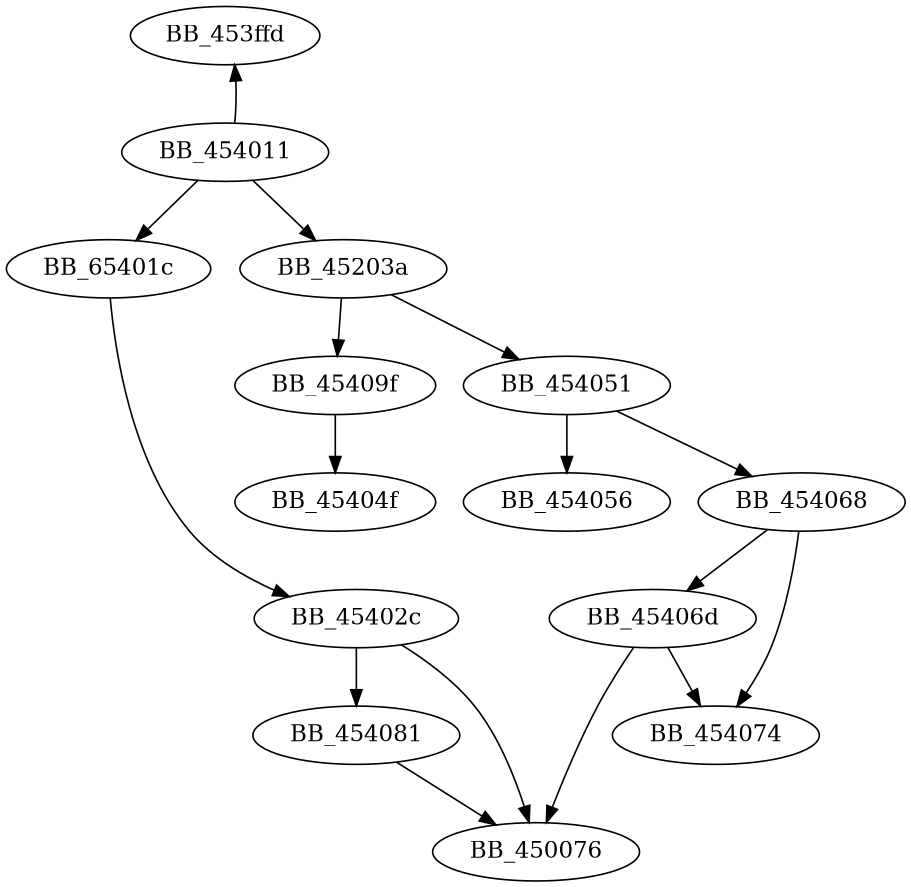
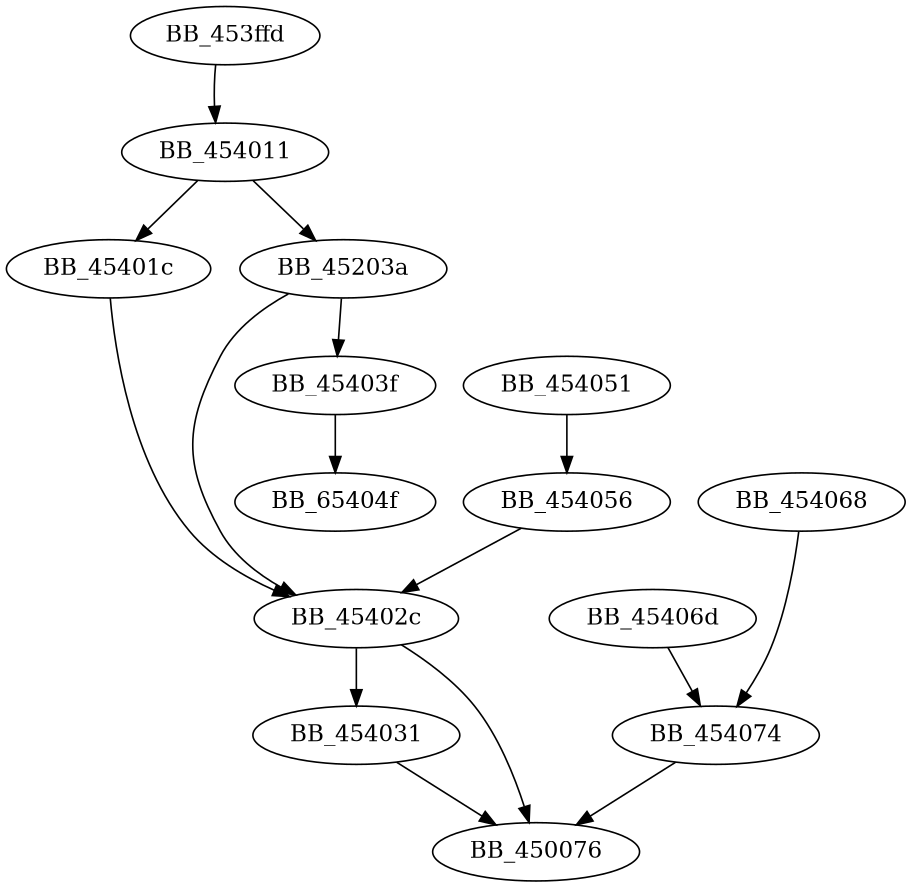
(236, 102) -> (214, 85)
(109, 269) -> (109, 269)
(448, 323) -> (193, 439)
(335, 385) -> (335, 385)
(677, 440) -> none
(335, 502) -> (335, 502)
(734, 555) -> none
none -> (469, 556)
(588, 725) -> (633, 789)
(356, 735) -> (356, 735)
